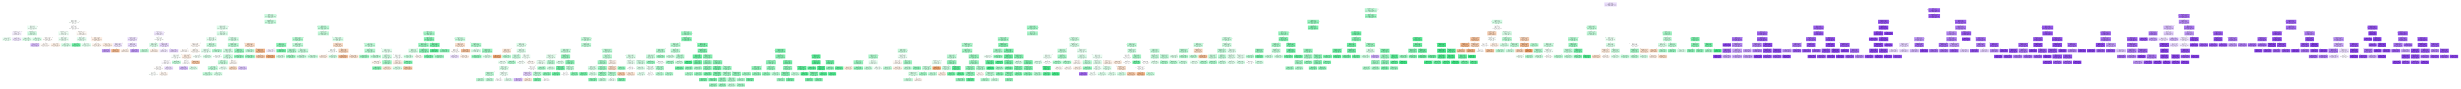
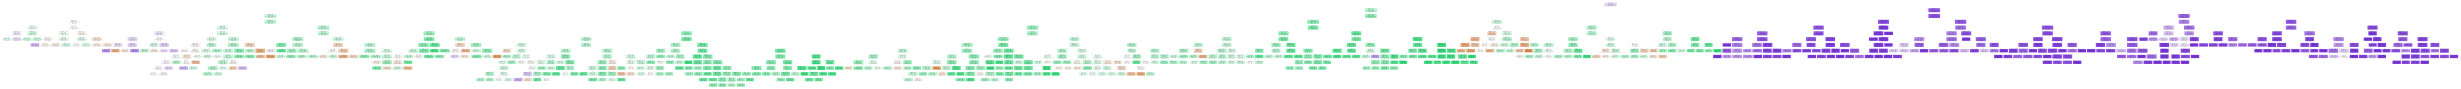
(76, 45) -> (76, 45)
(1083, 74) -> (1083, 74)
